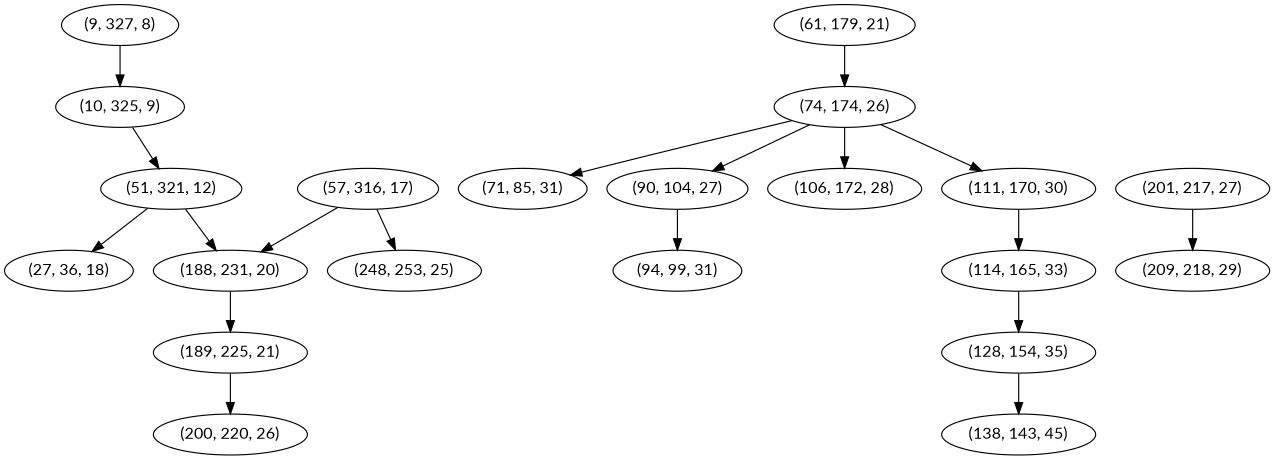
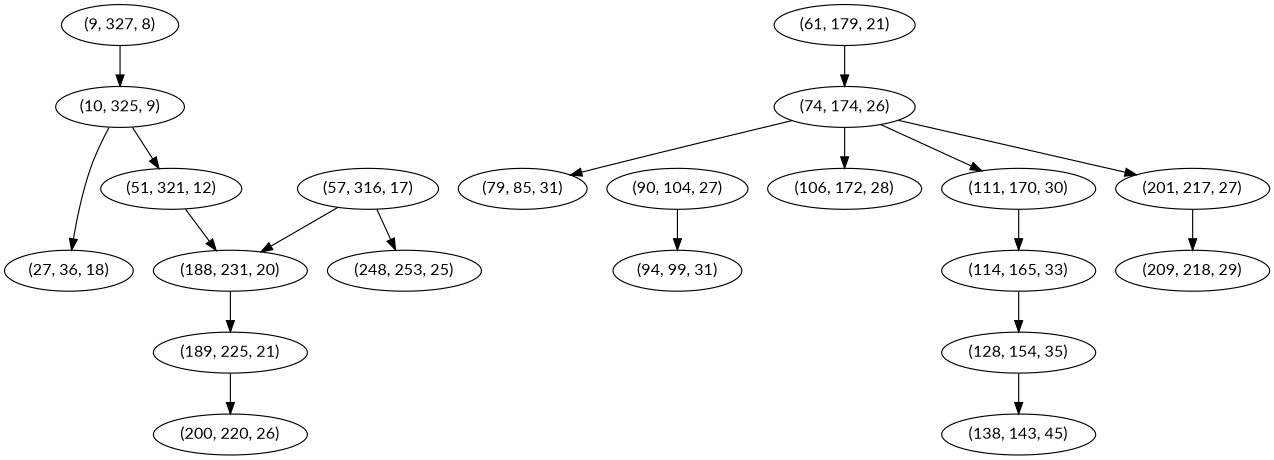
(766, 145) -> (1012, 146)
(523, 189) -> (523, 189)
(125, 226) -> (86, 182)
